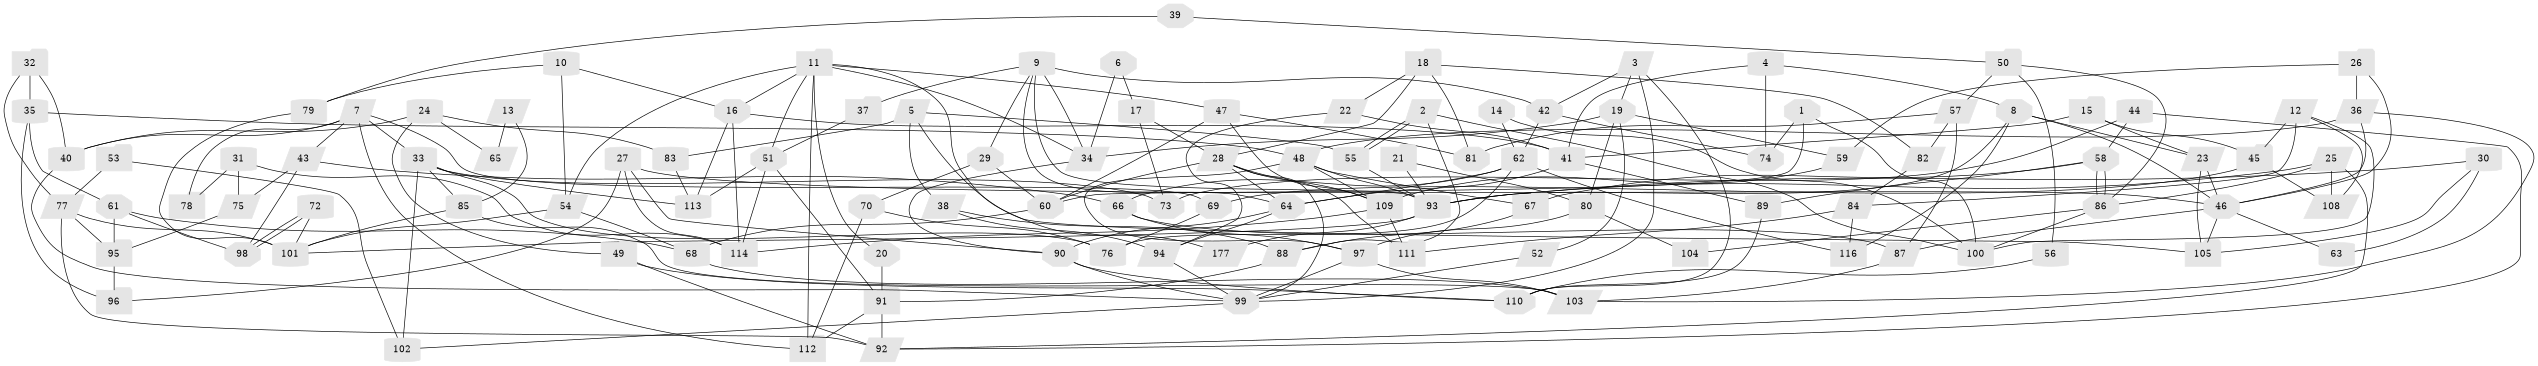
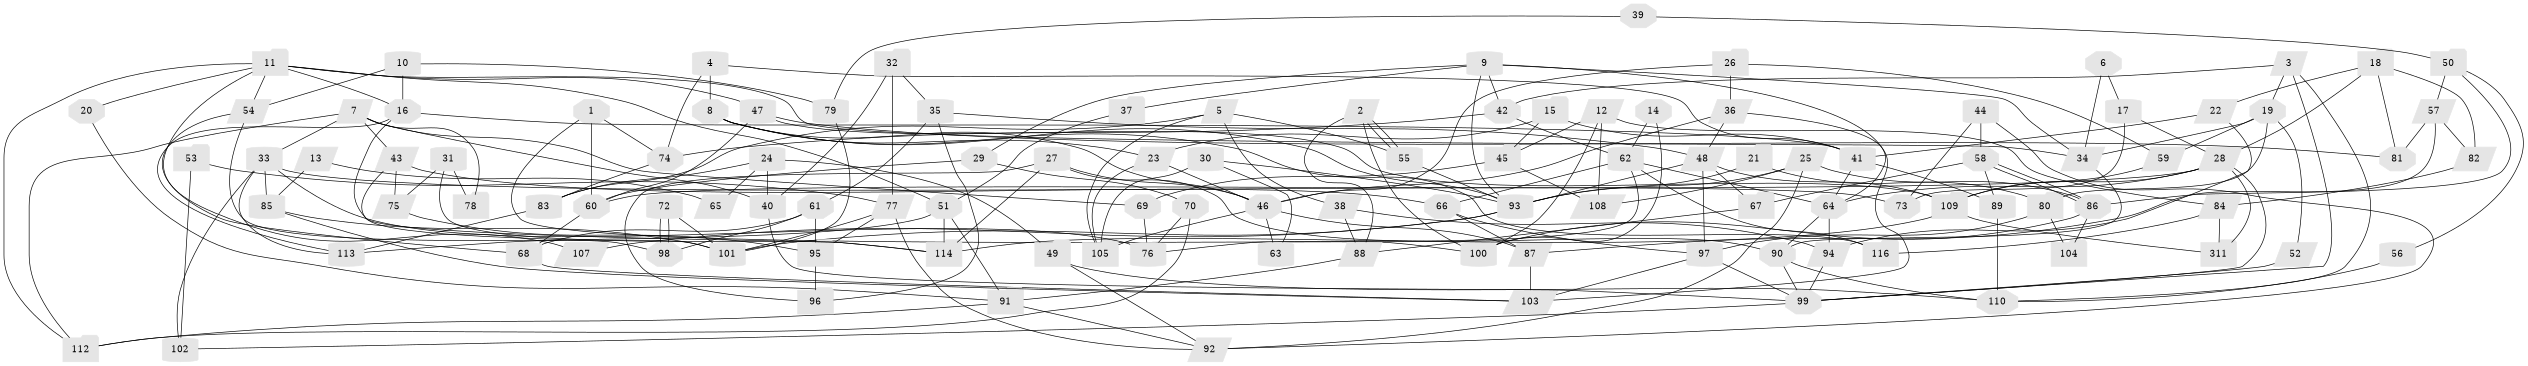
none -> (614, 177)
(1221, 254) -> (582, 254)
(1407, 254) -> (2219, 254)
